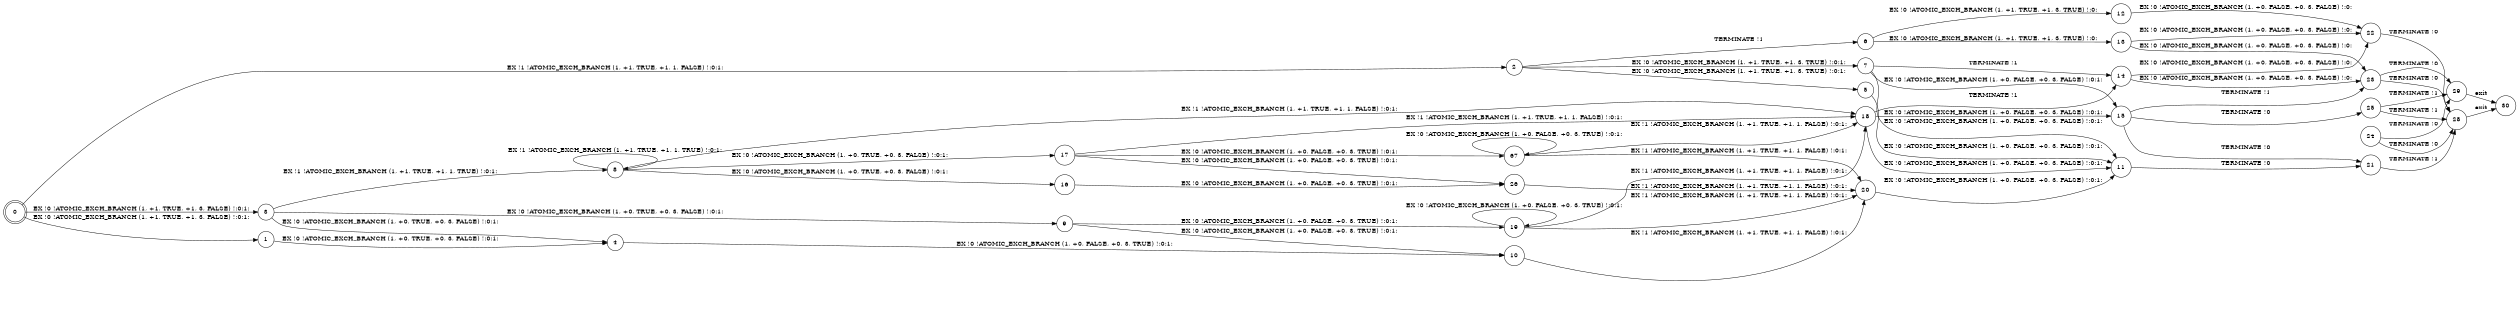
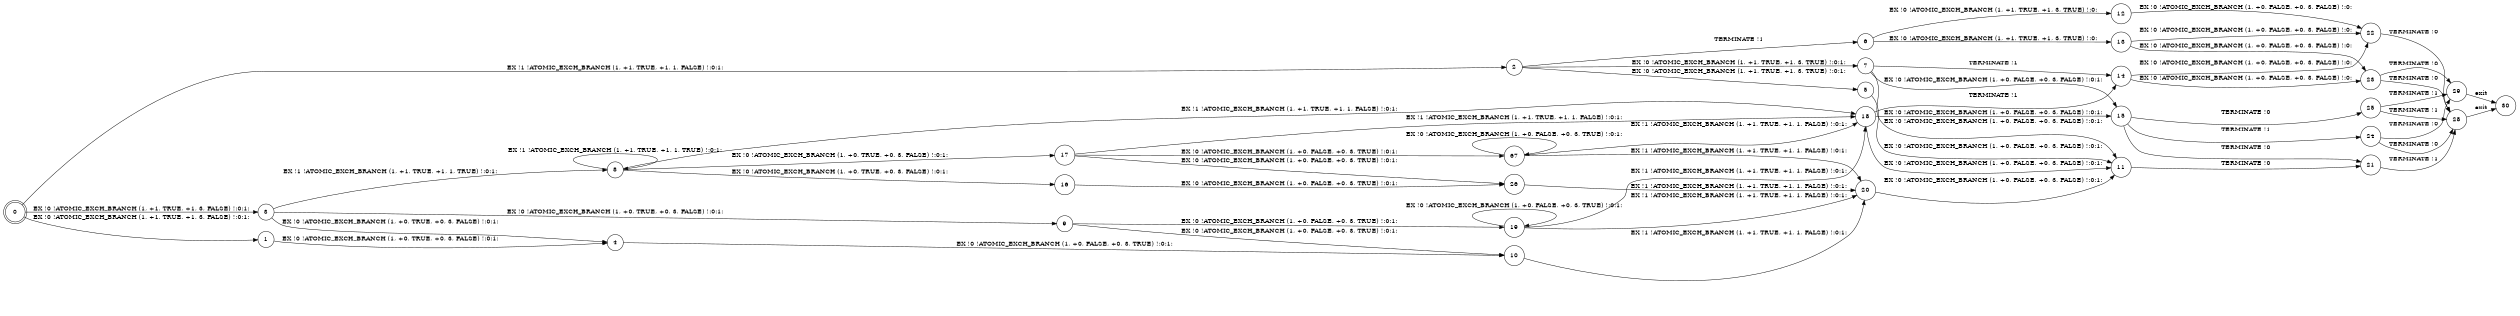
(2247, 105) -> (2240, 143)
